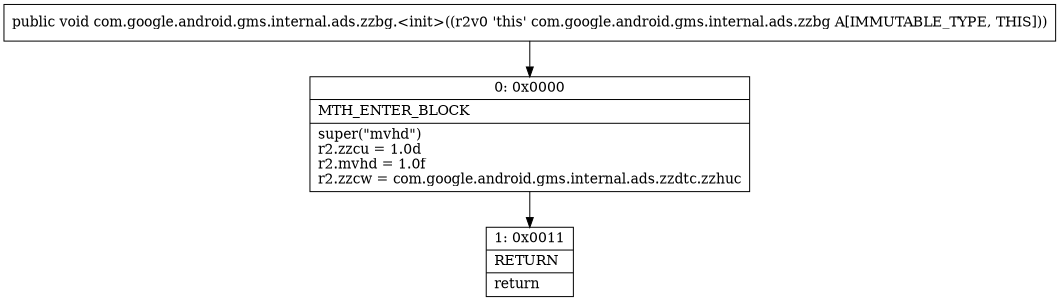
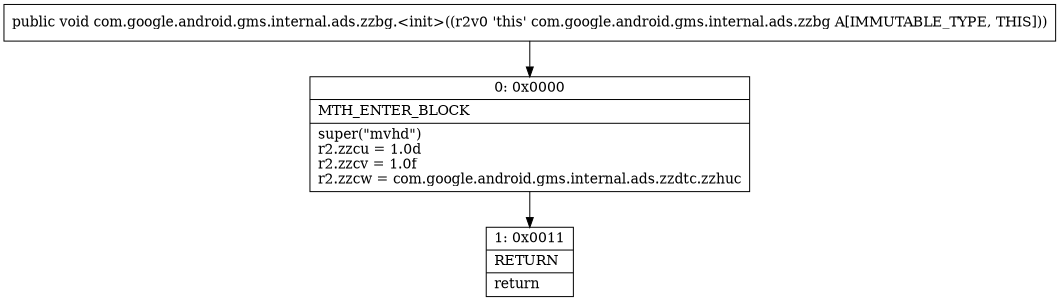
(372, 164) -> (367, 164)
